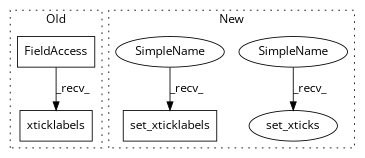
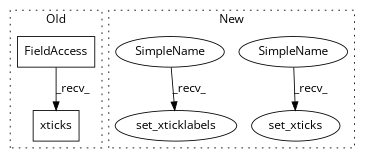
(56, 126) -> (56, 126)
(170, 126) -> (176, 126)
